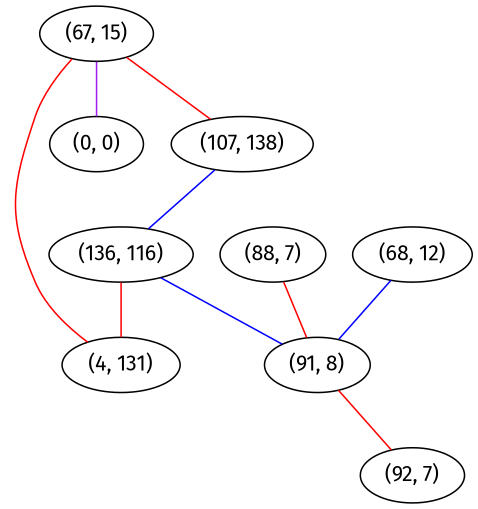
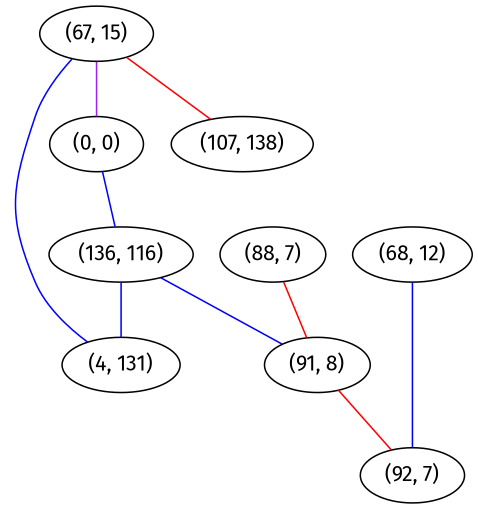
(182, 199) -> (109, 199)
(16, 206) -> (16, 206)
(121, 310) -> (121, 310)
(365, 310) -> (412, 365)
